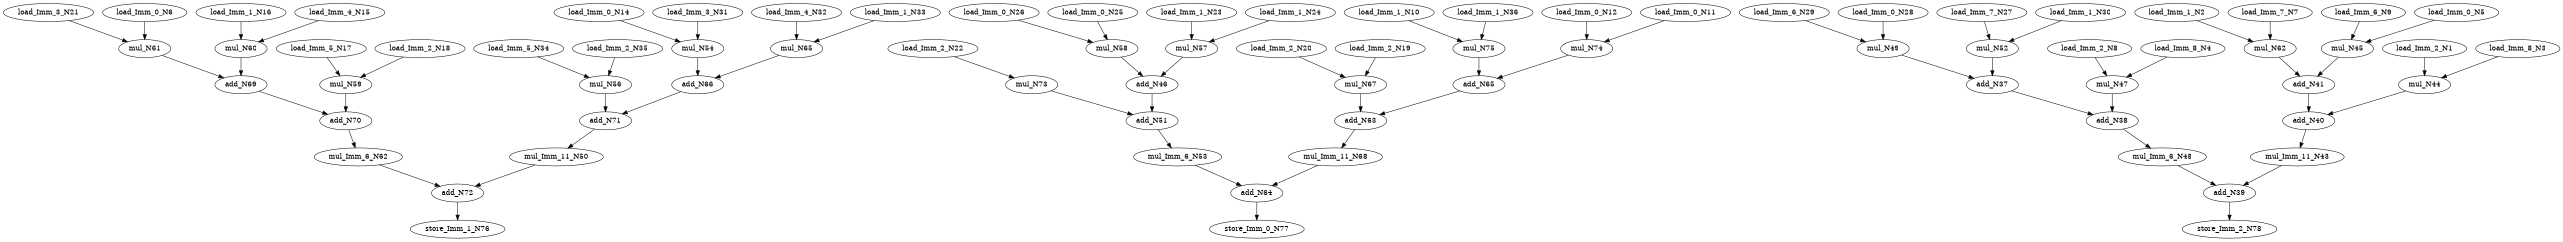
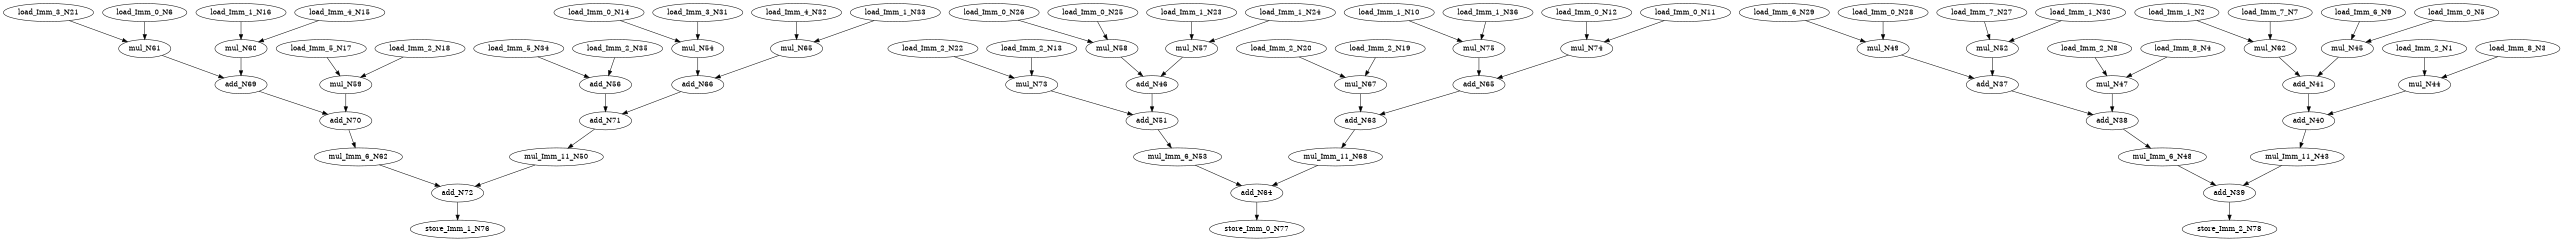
none -> (1032, 49)
(606, 85) -> (606, 85)
